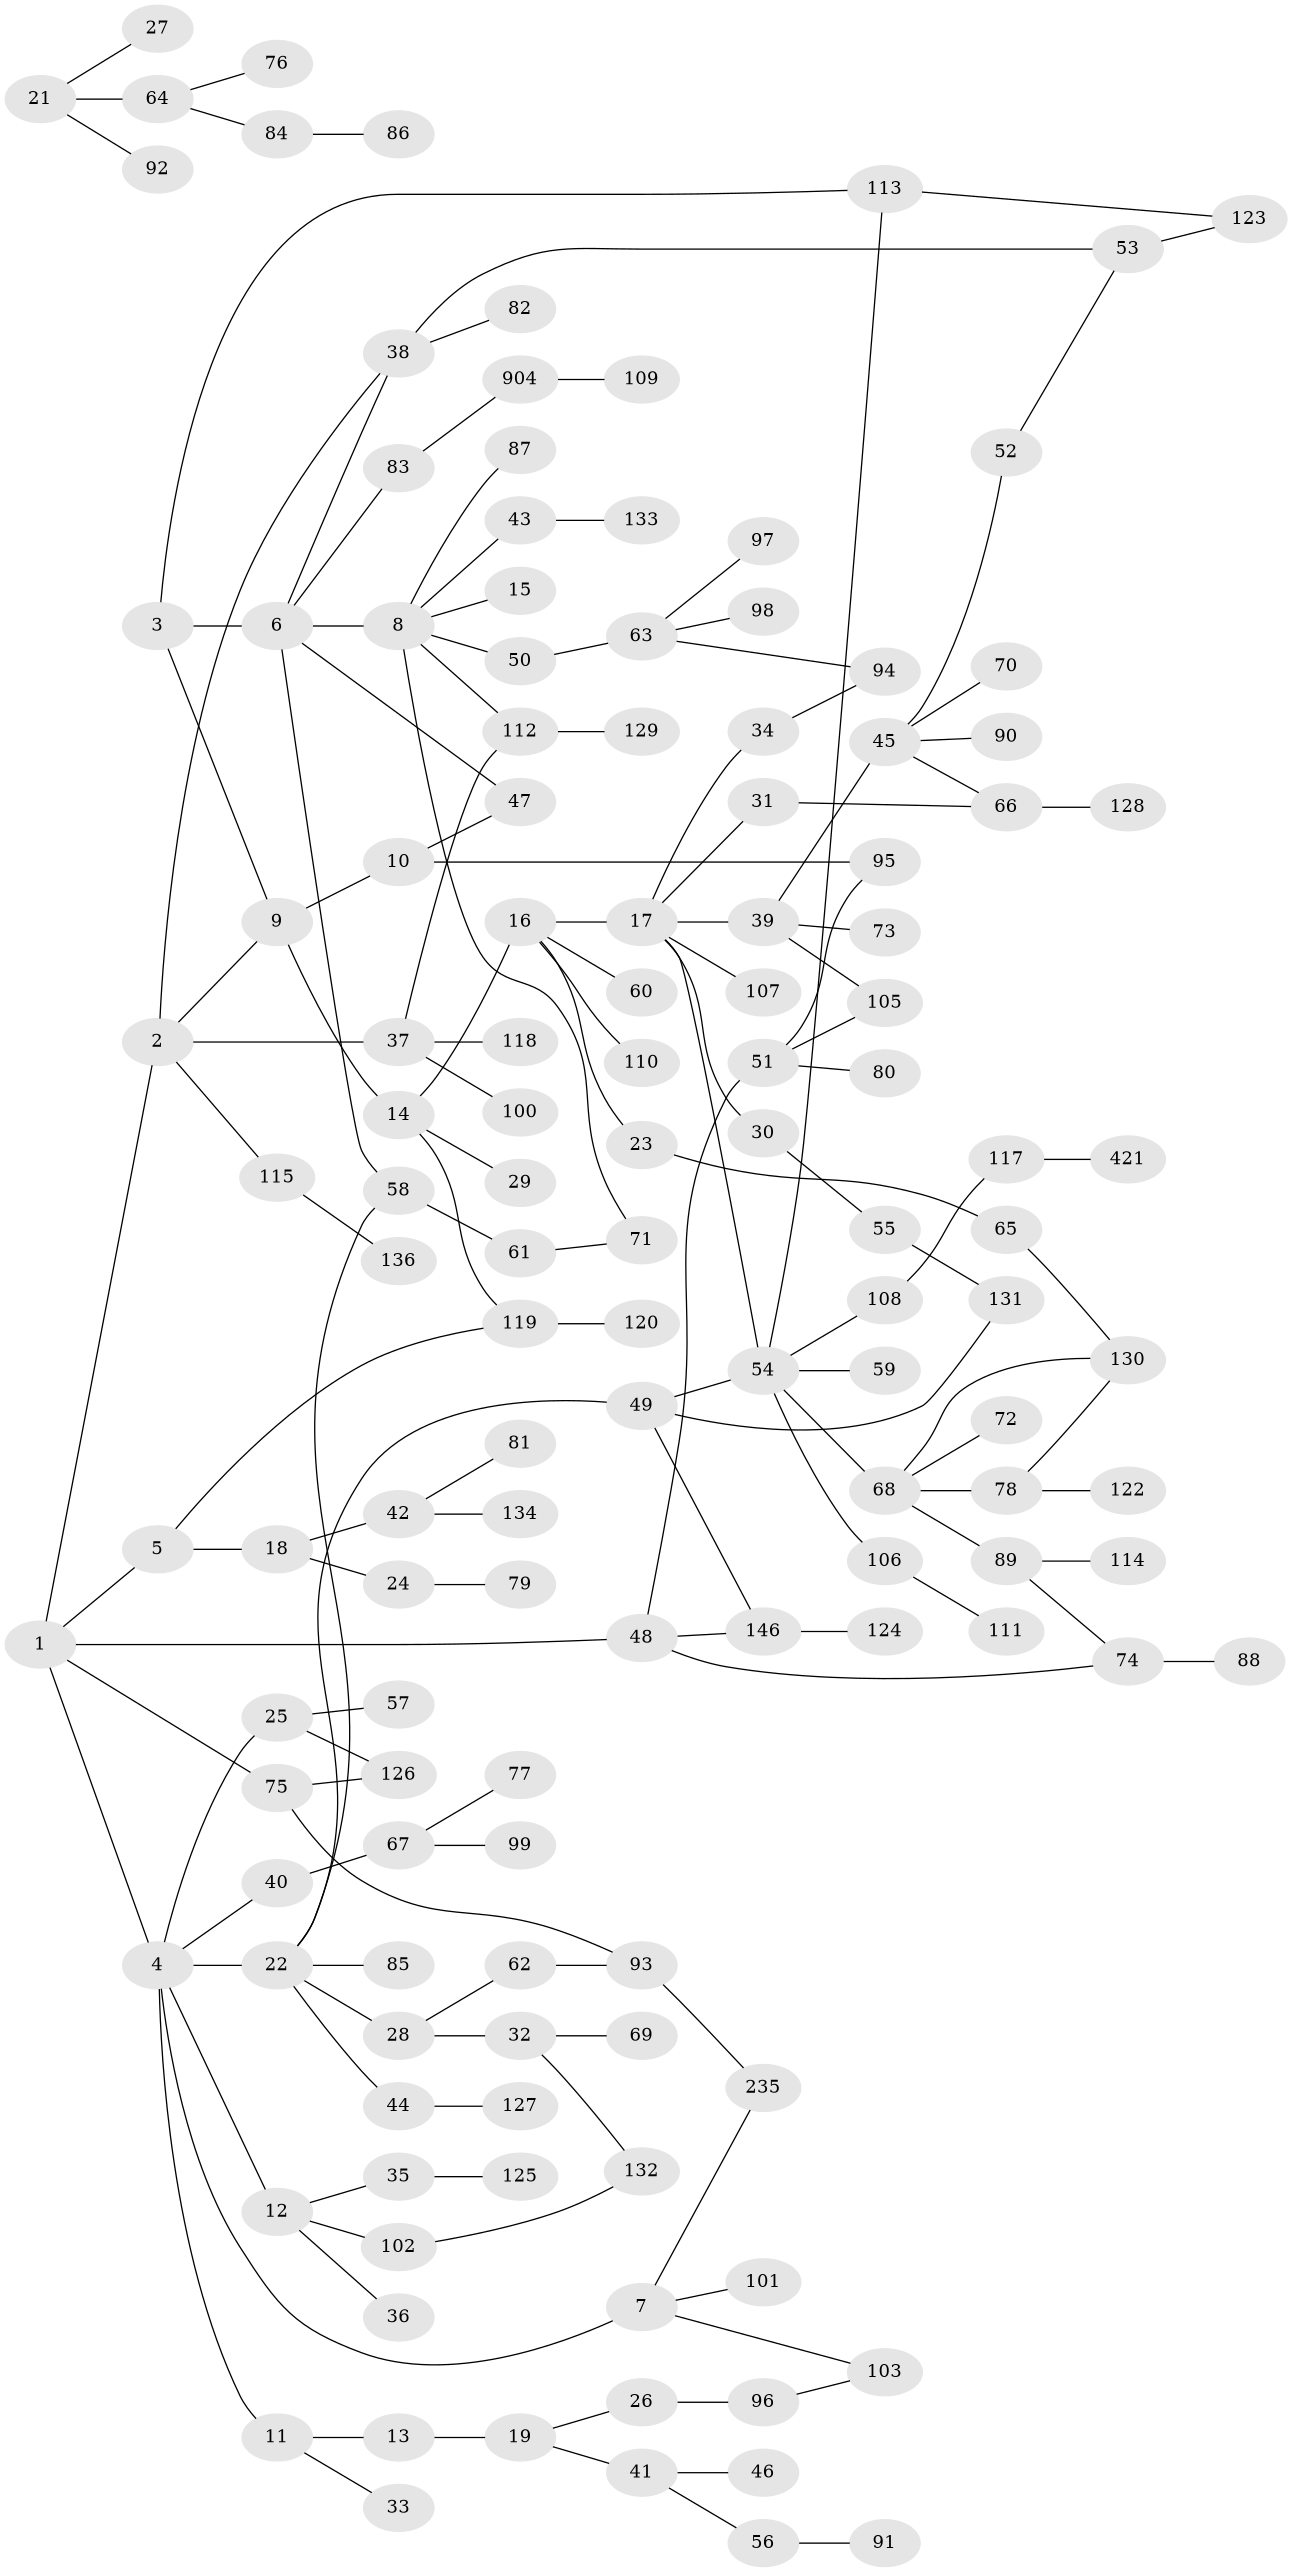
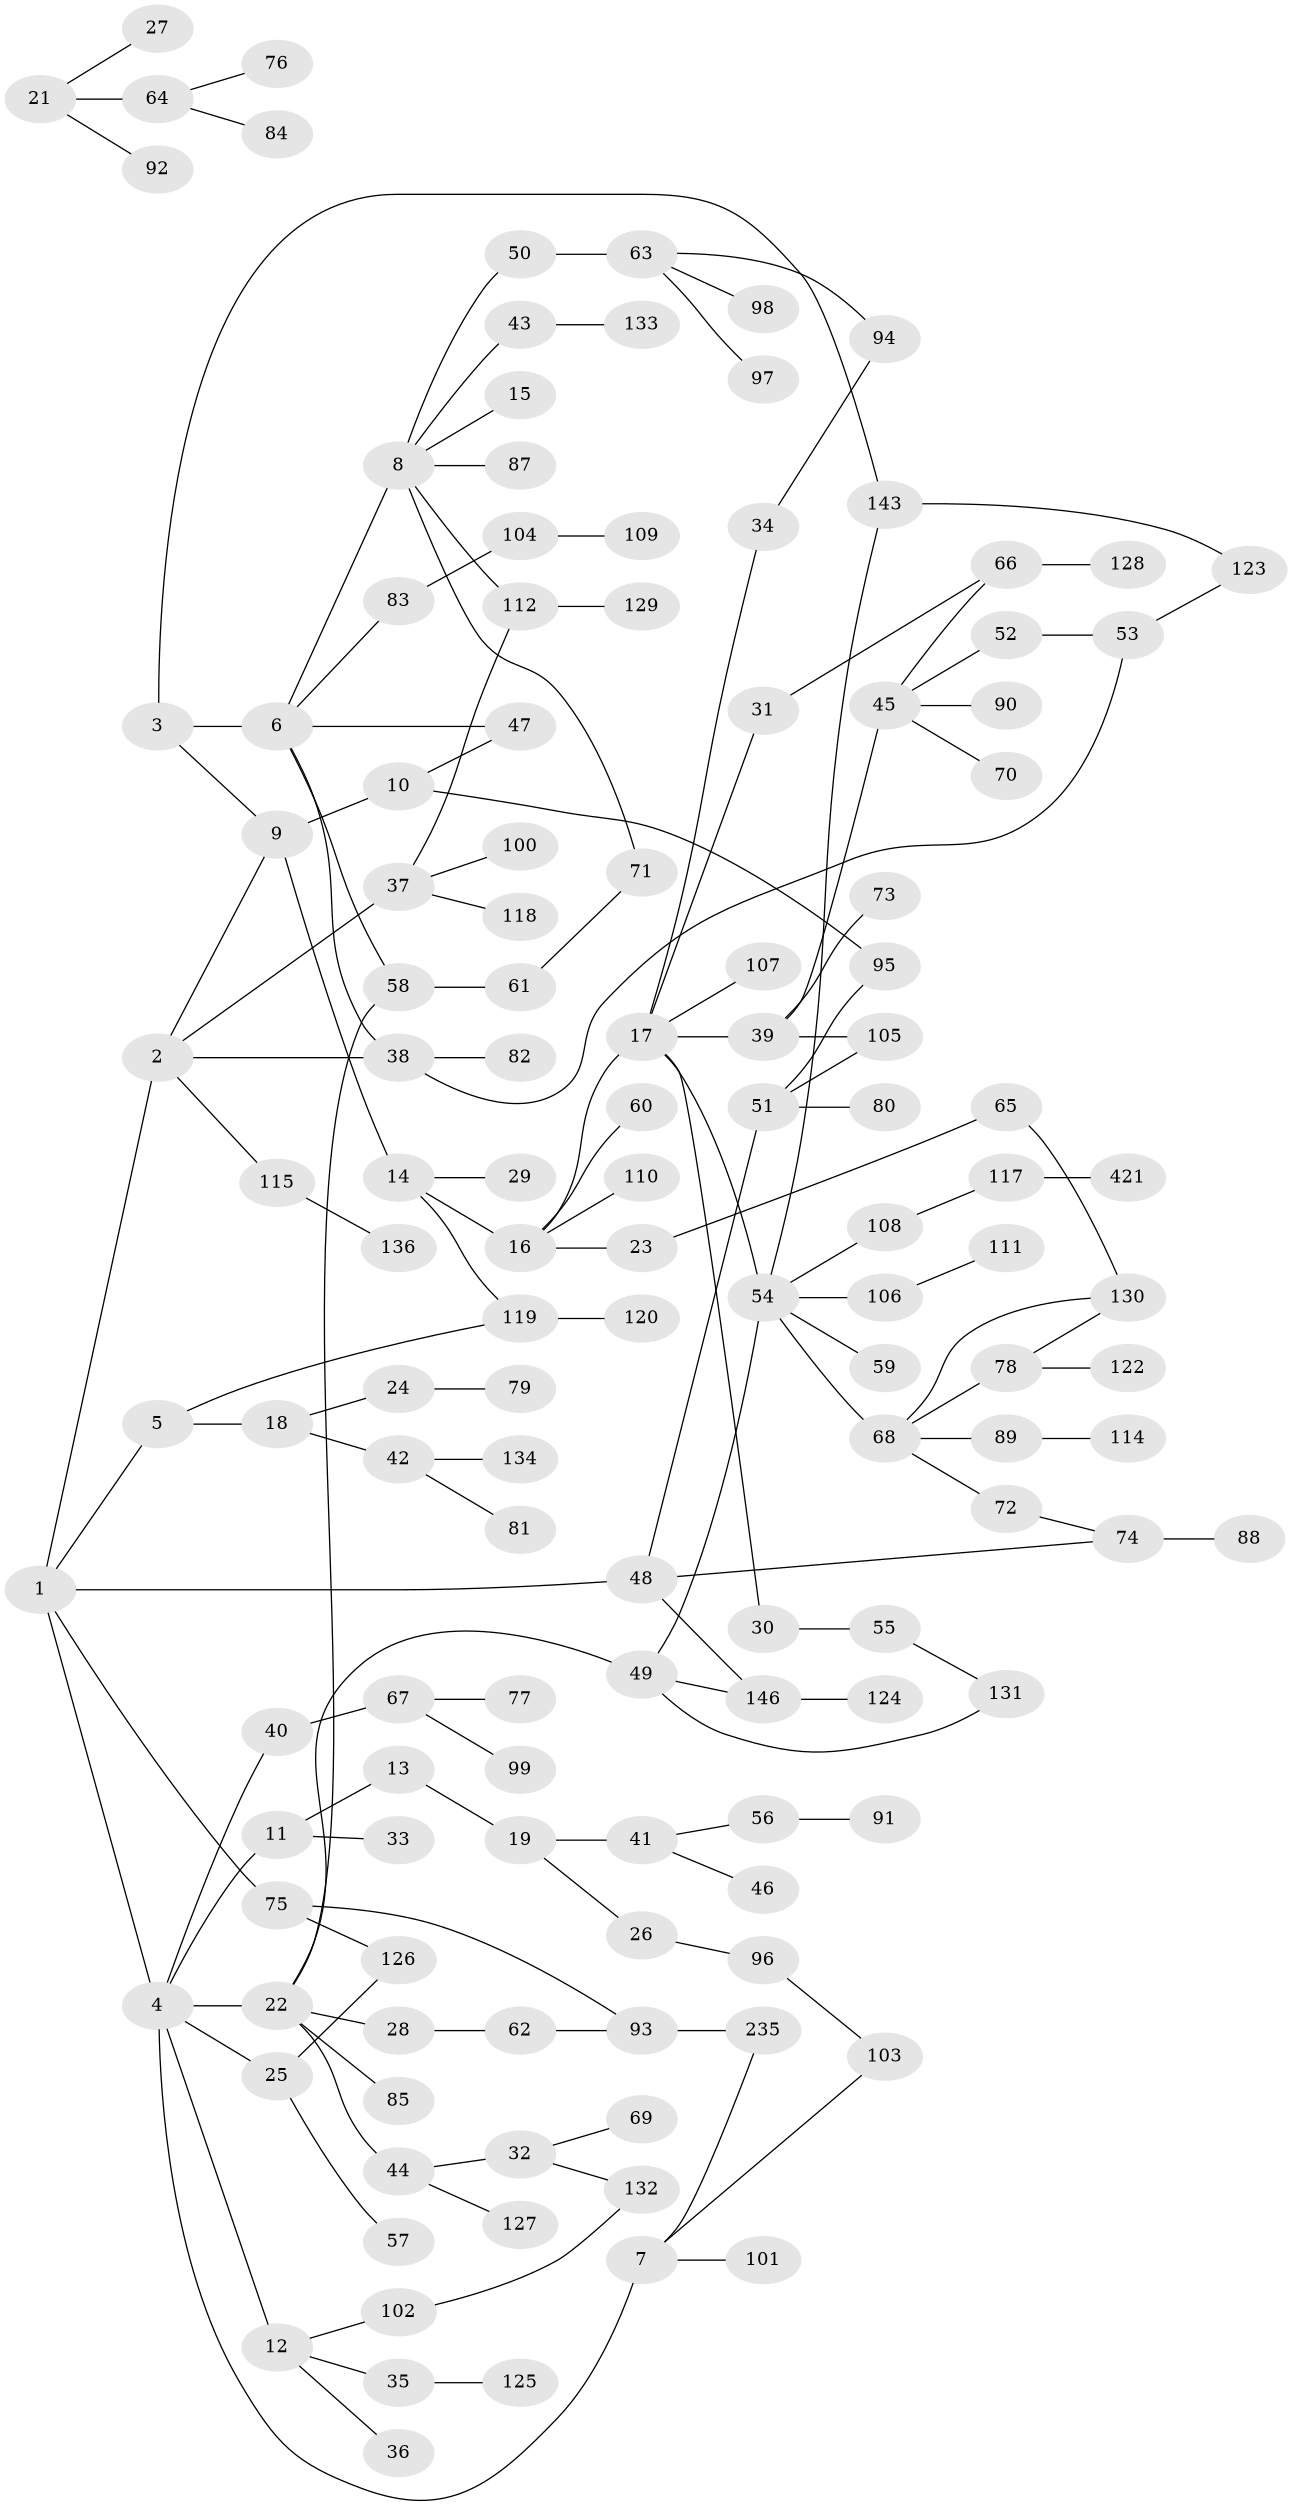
(399, 134) -> none
(885, 189) -> (885, 505)
(520, 380) -> (520, 536)
(1067, 1611) -> (1067, 1524)
(460, 2036) -> (460, 2163)
